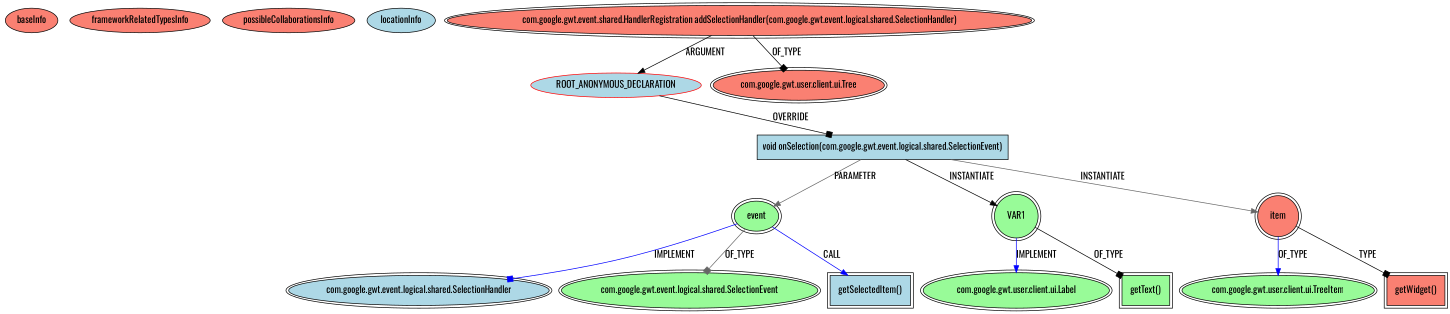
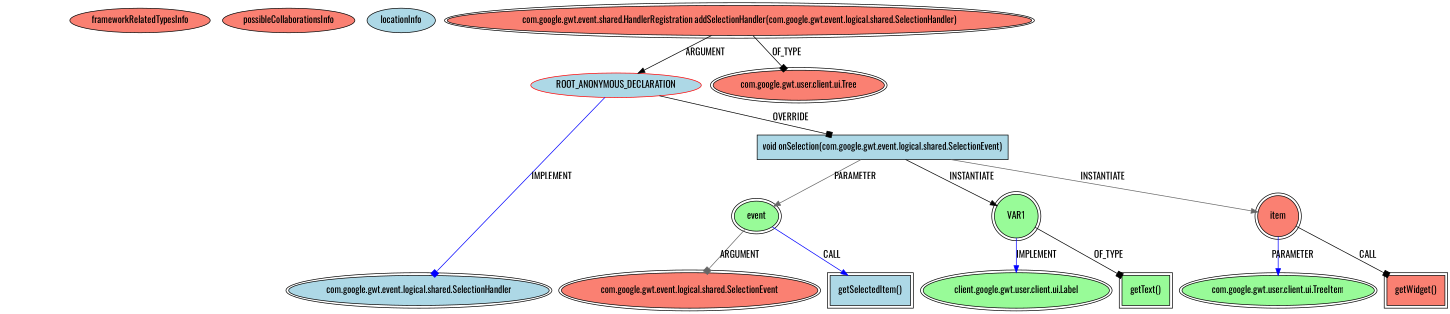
(32, 20) -> none
(740, 255) -> (740, 255)
(1293, 255) -> (1293, 255)
(1368, 255) -> (1368, 255)
(627, 257) -> (521, 184)
(690, 290) -> (690, 290)
(1016, 290) -> (1016, 290)
